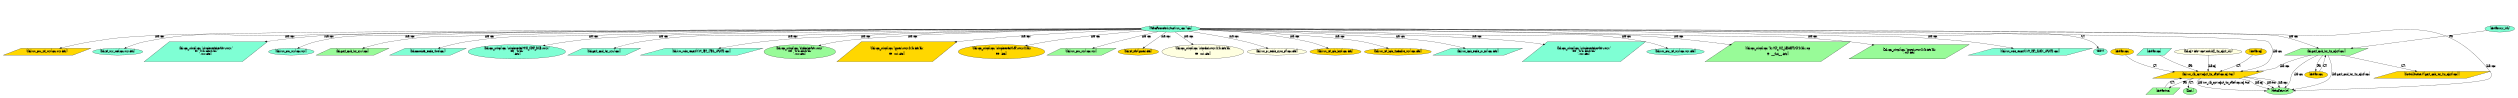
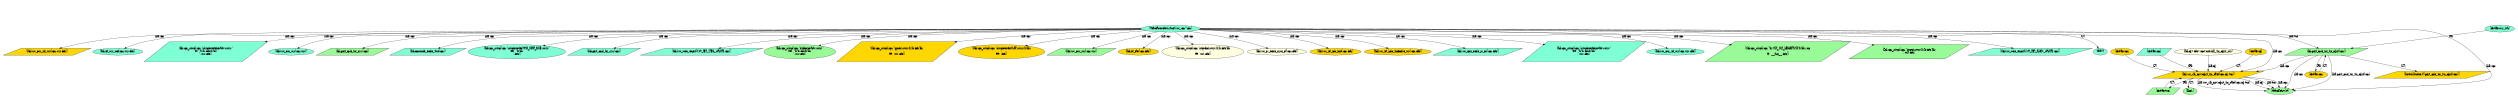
(2293, 37) -> (2293, 37)
(1138, 52) -> (1138, 52)
